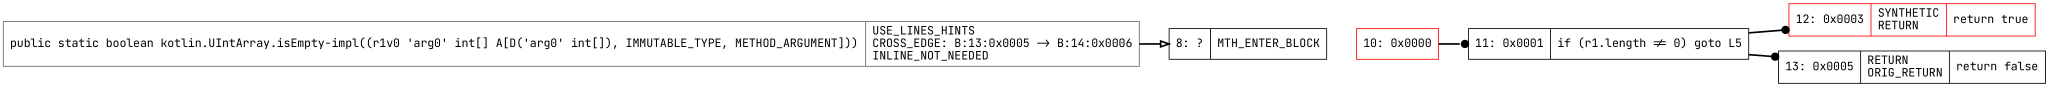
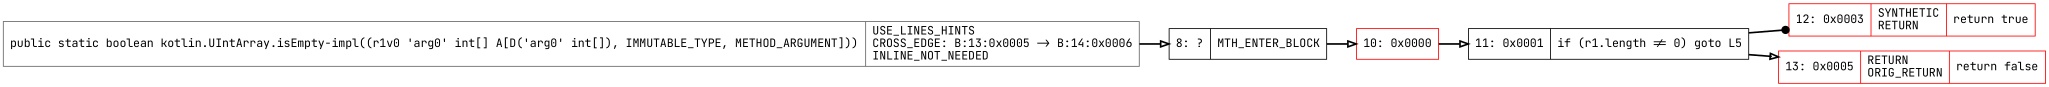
none -> (1337, 44)
(1449, 44) -> (1449, 44)
(1760, 56) -> (1760, 56)
(1912, 67) -> (1912, 67)
